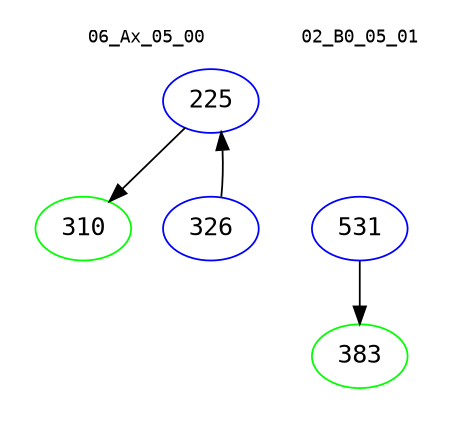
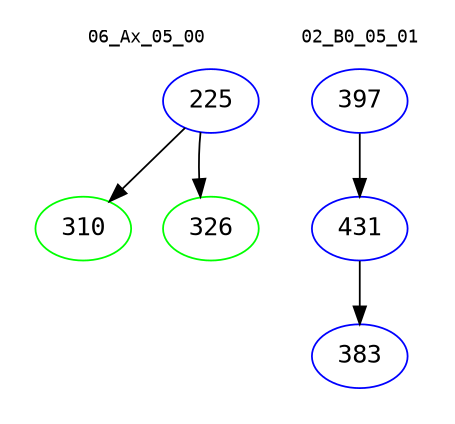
none -> (360, 101)
(223, 174) -> (199, 156)
(211, 229) -> (211, 229)
(360, 229) -> (360, 229)
(360, 356) -> (360, 356)
